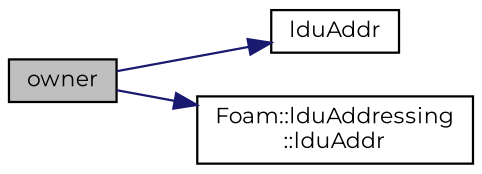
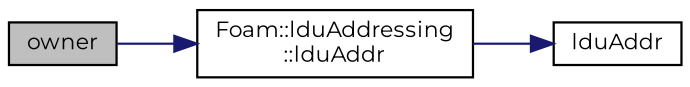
(183, 59) -> (502, 44)
